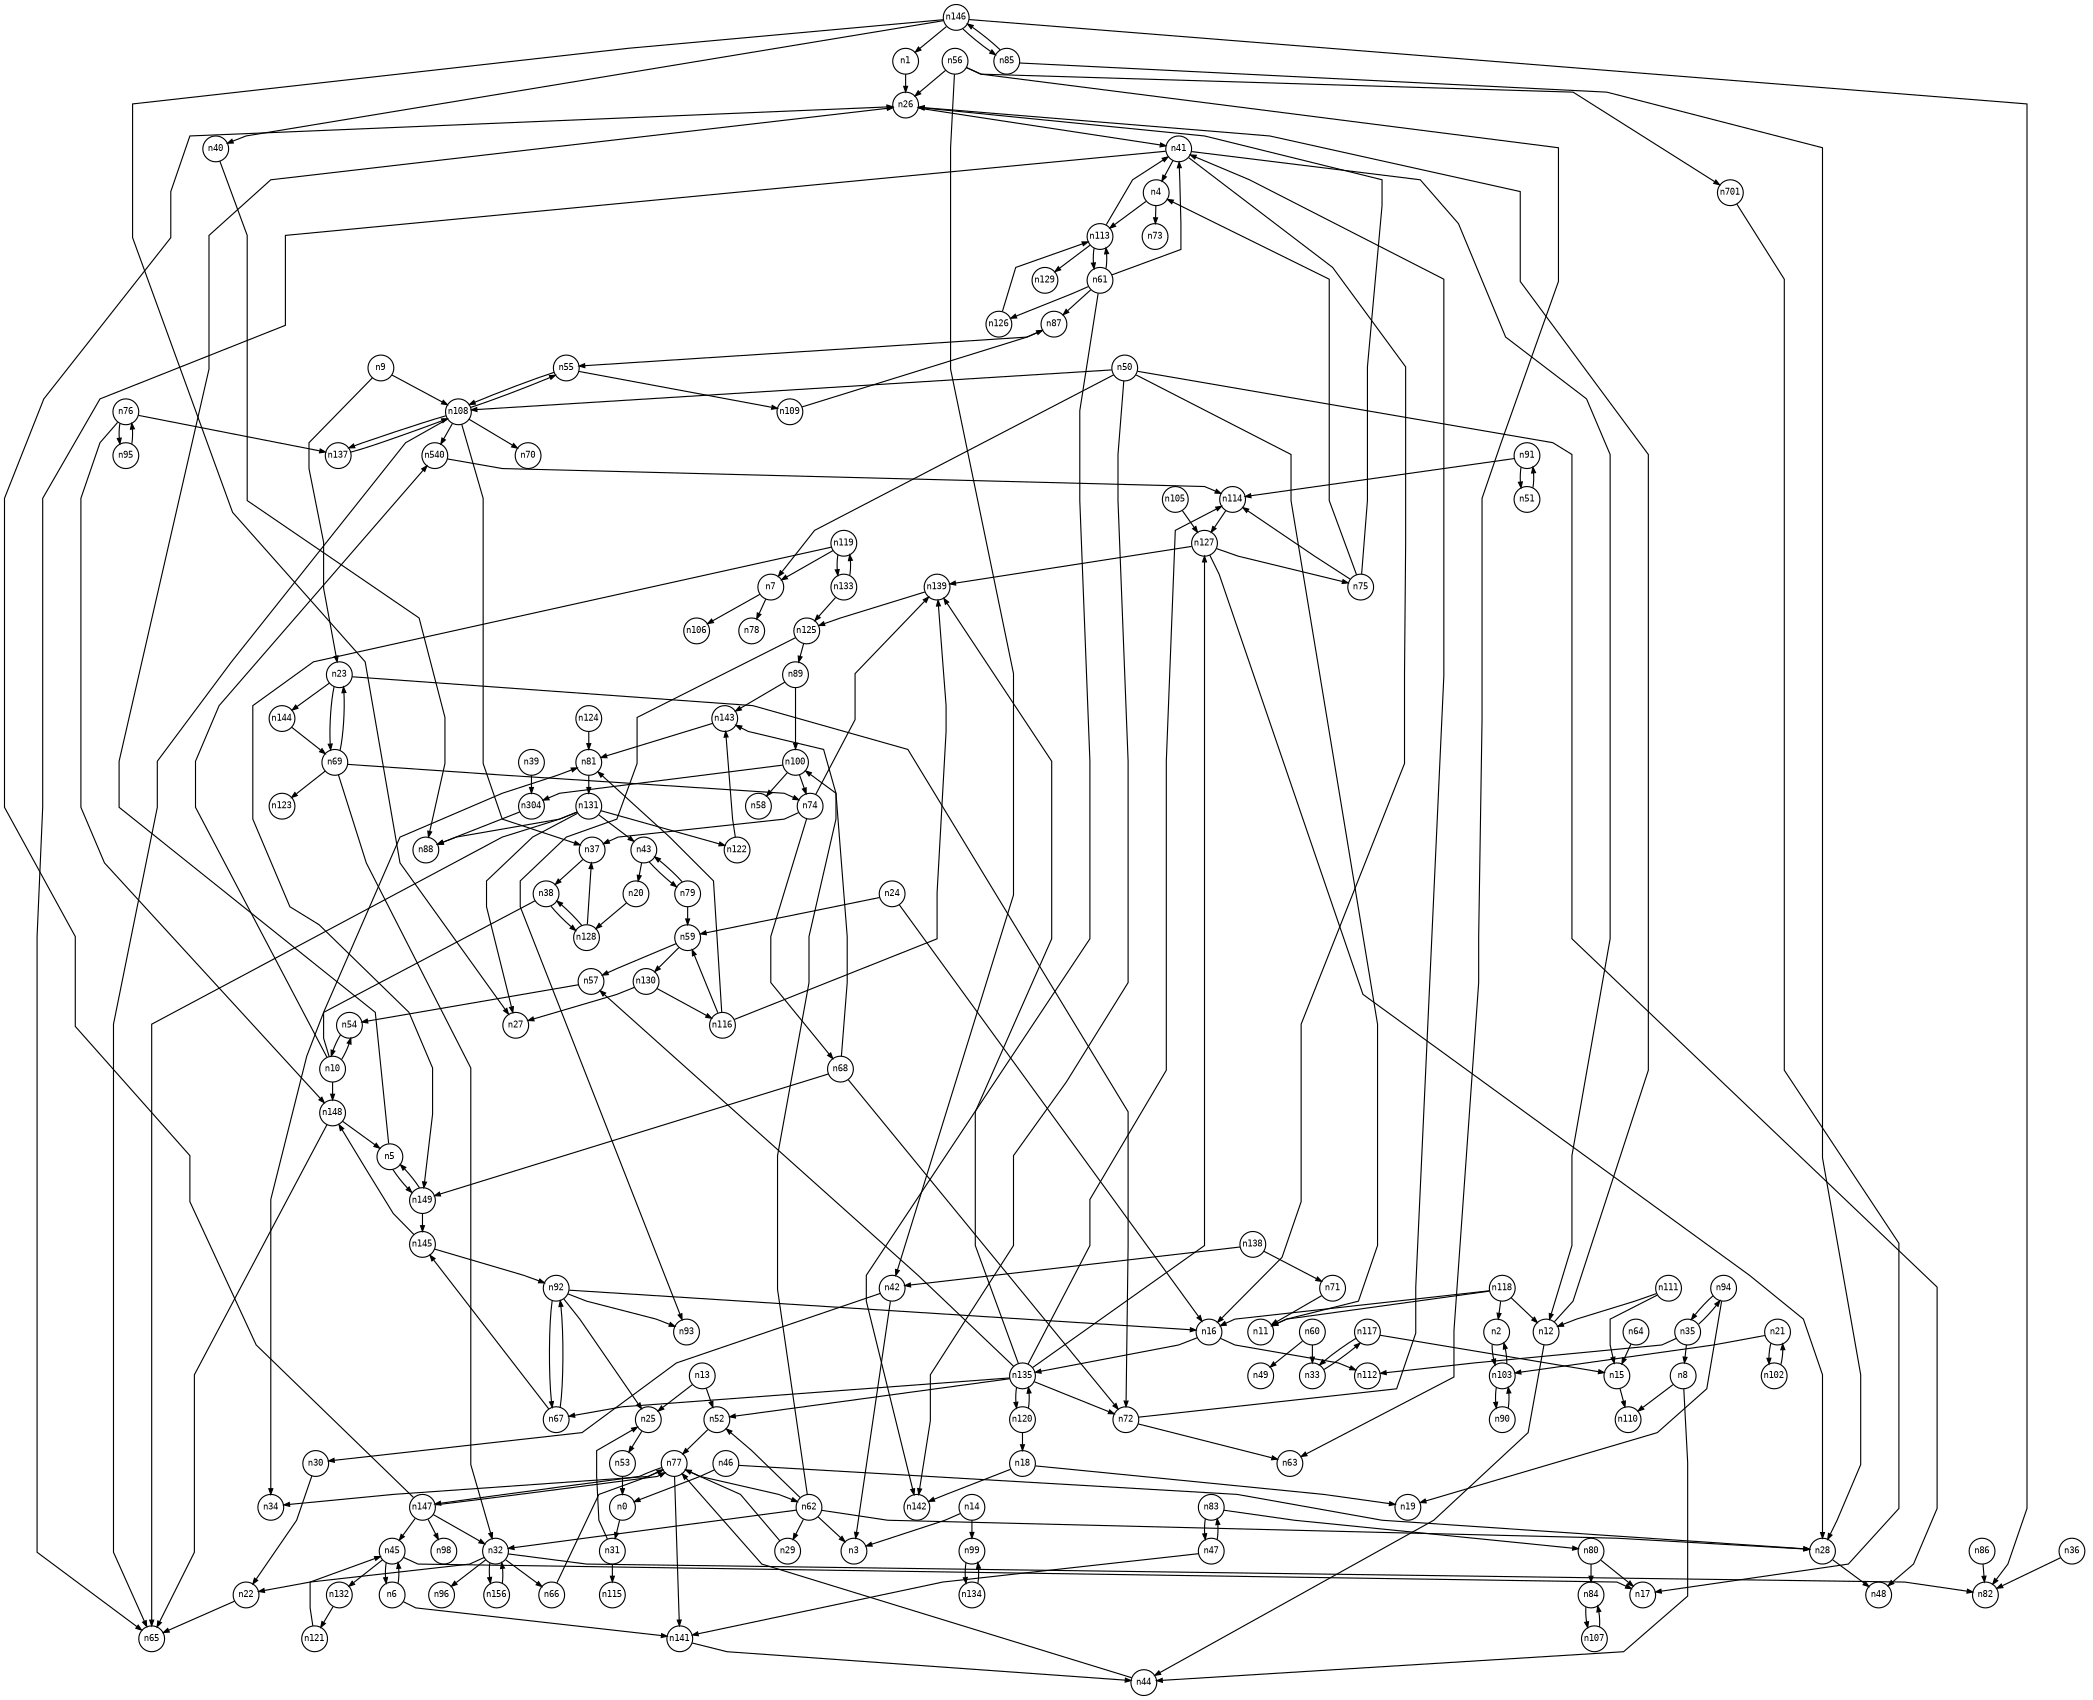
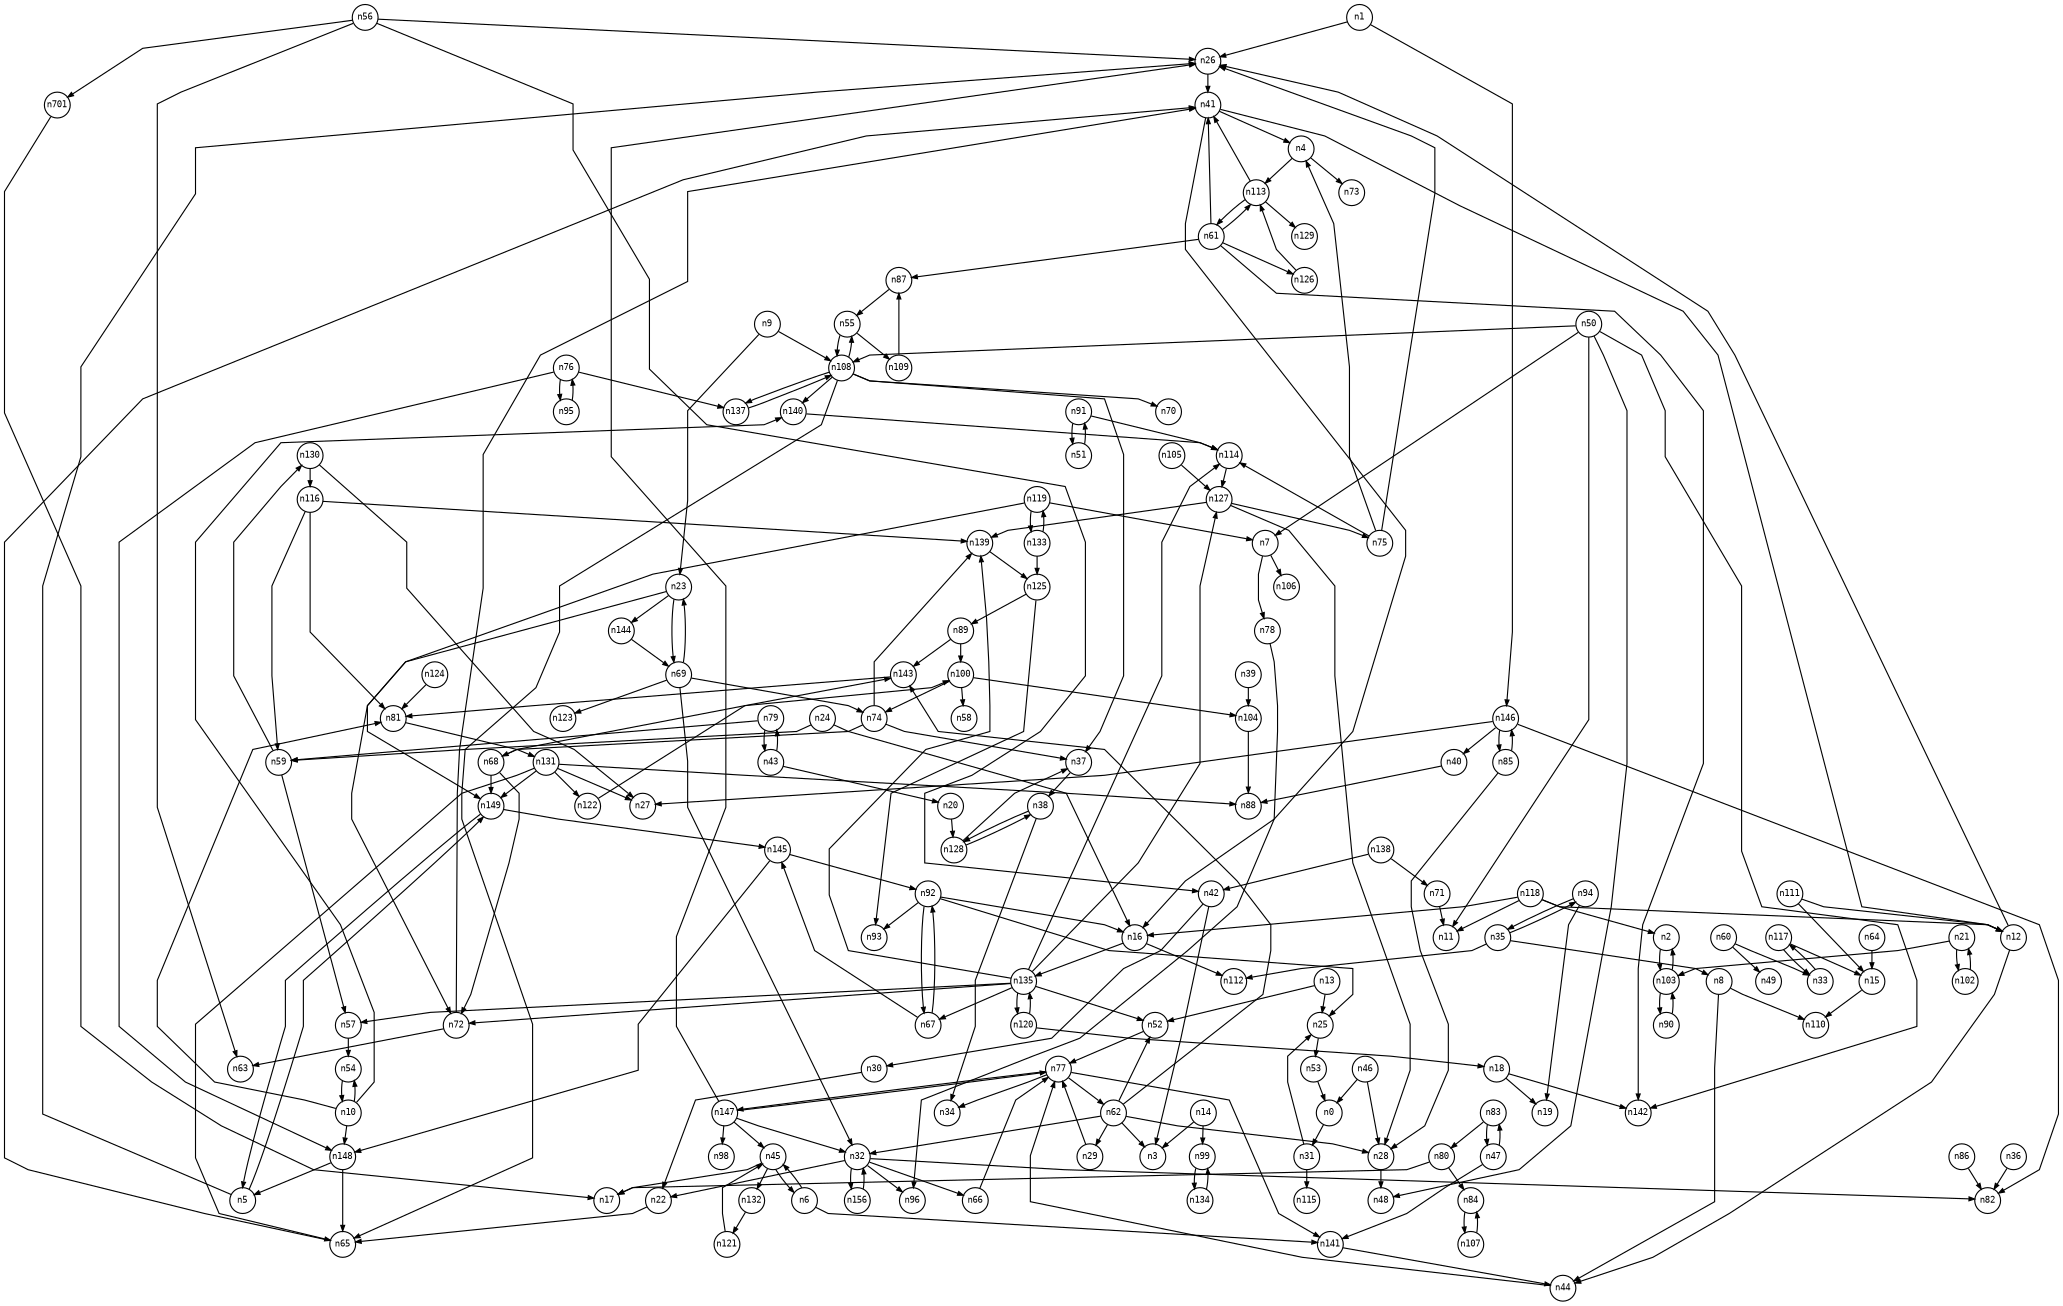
(933, 37) -> (1512, 321)
(70, 451) -> (123, 419)
(435, 456) -> (793, 412)
(531, 806) -> (1248, 719)
(615, 827) -> (521, 782)
none -> (1167, 968)
